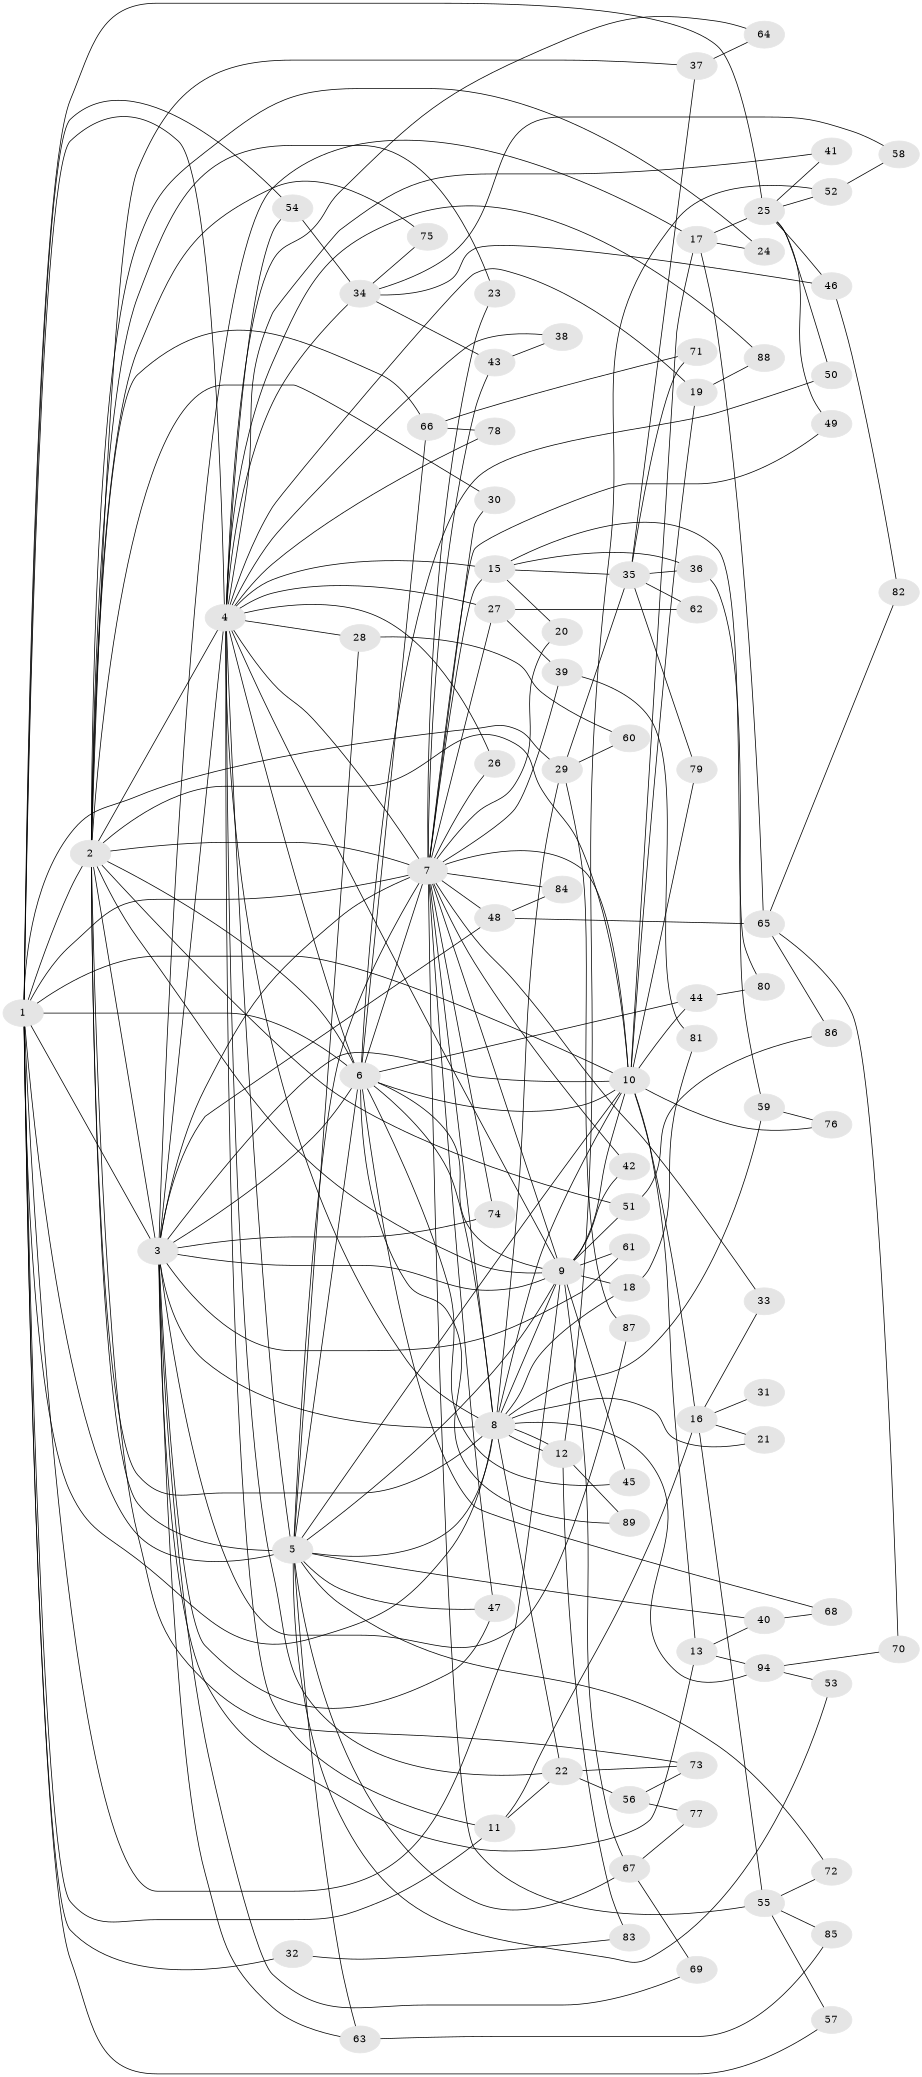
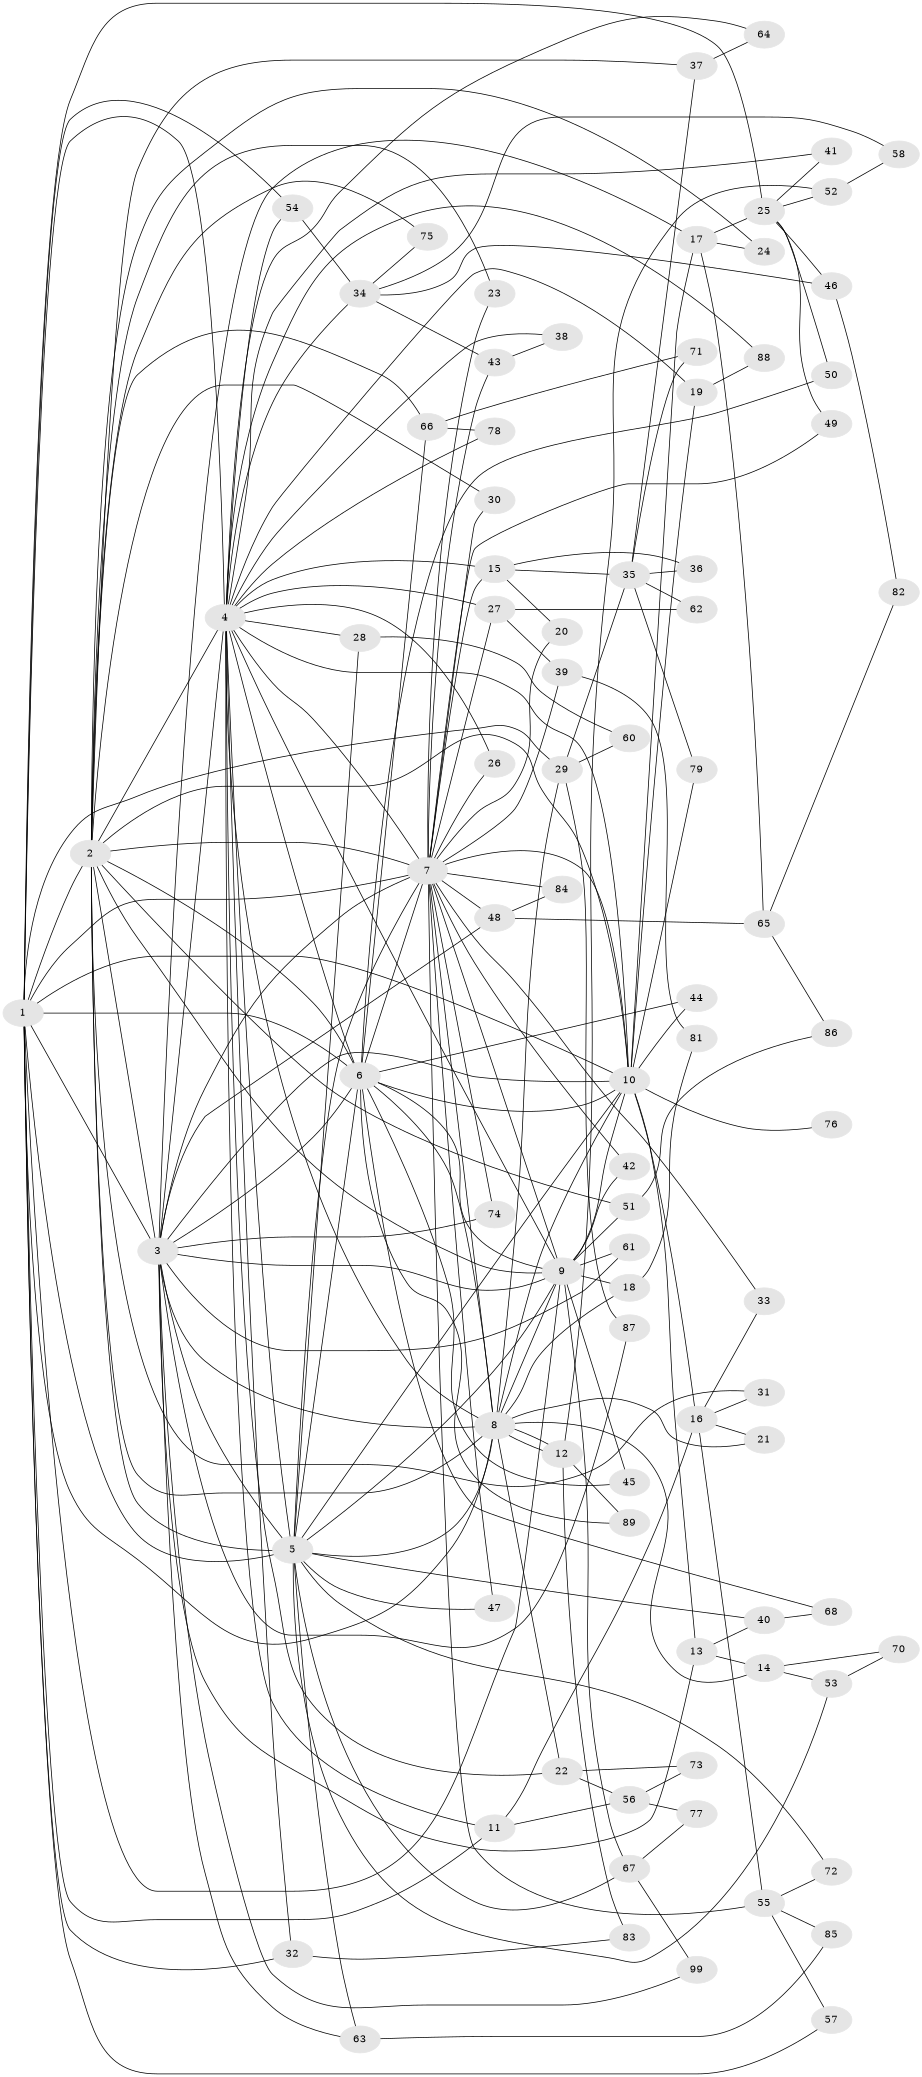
none -> (560, 732)
(764, 987) -> none
(764, 1107) -> none
(881, 1269) -> (865, 1667)
none -> (249, 1286)
(143, 1558) -> (187, 1445)
(195, 1623) -> (202, 1410)
(764, 1668) -> (764, 1668)
(528, 1800) -> (562, 1814)
(697, 1970) -> (697, 1970)
